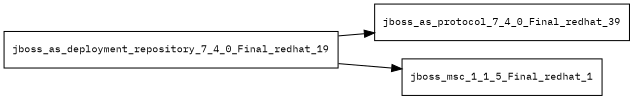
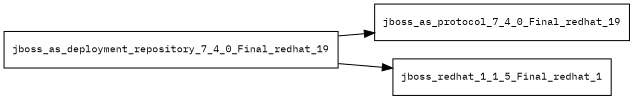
(502, 22) -> (502, 22)
(502, 77) -> (502, 77)
